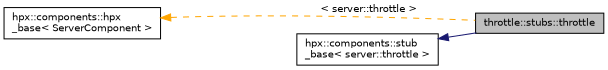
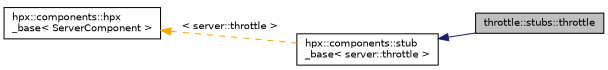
(323, 16) -> (234, 37)
